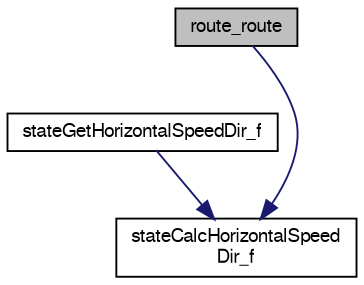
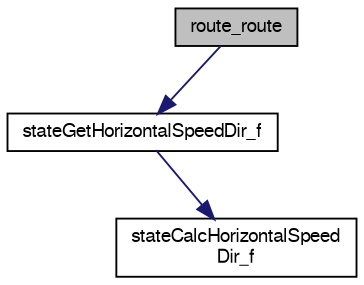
(296, 121) -> (196, 73)
